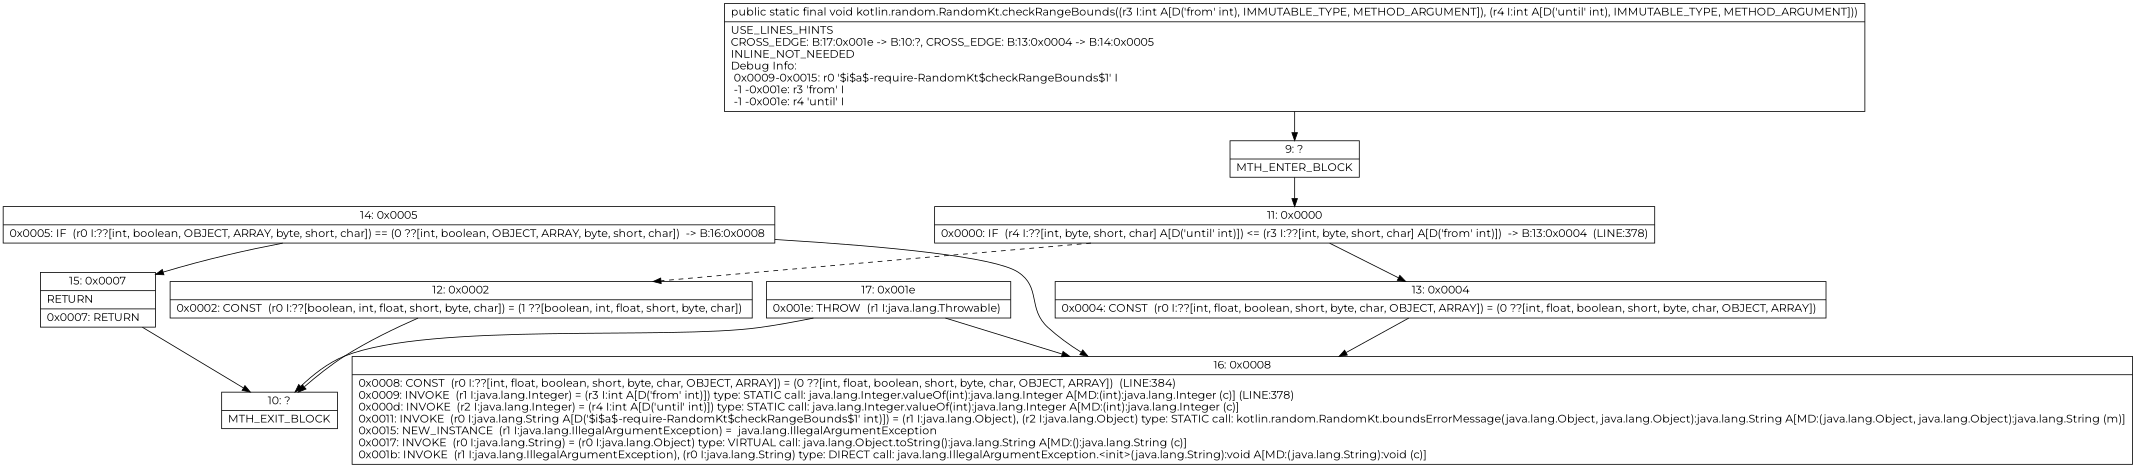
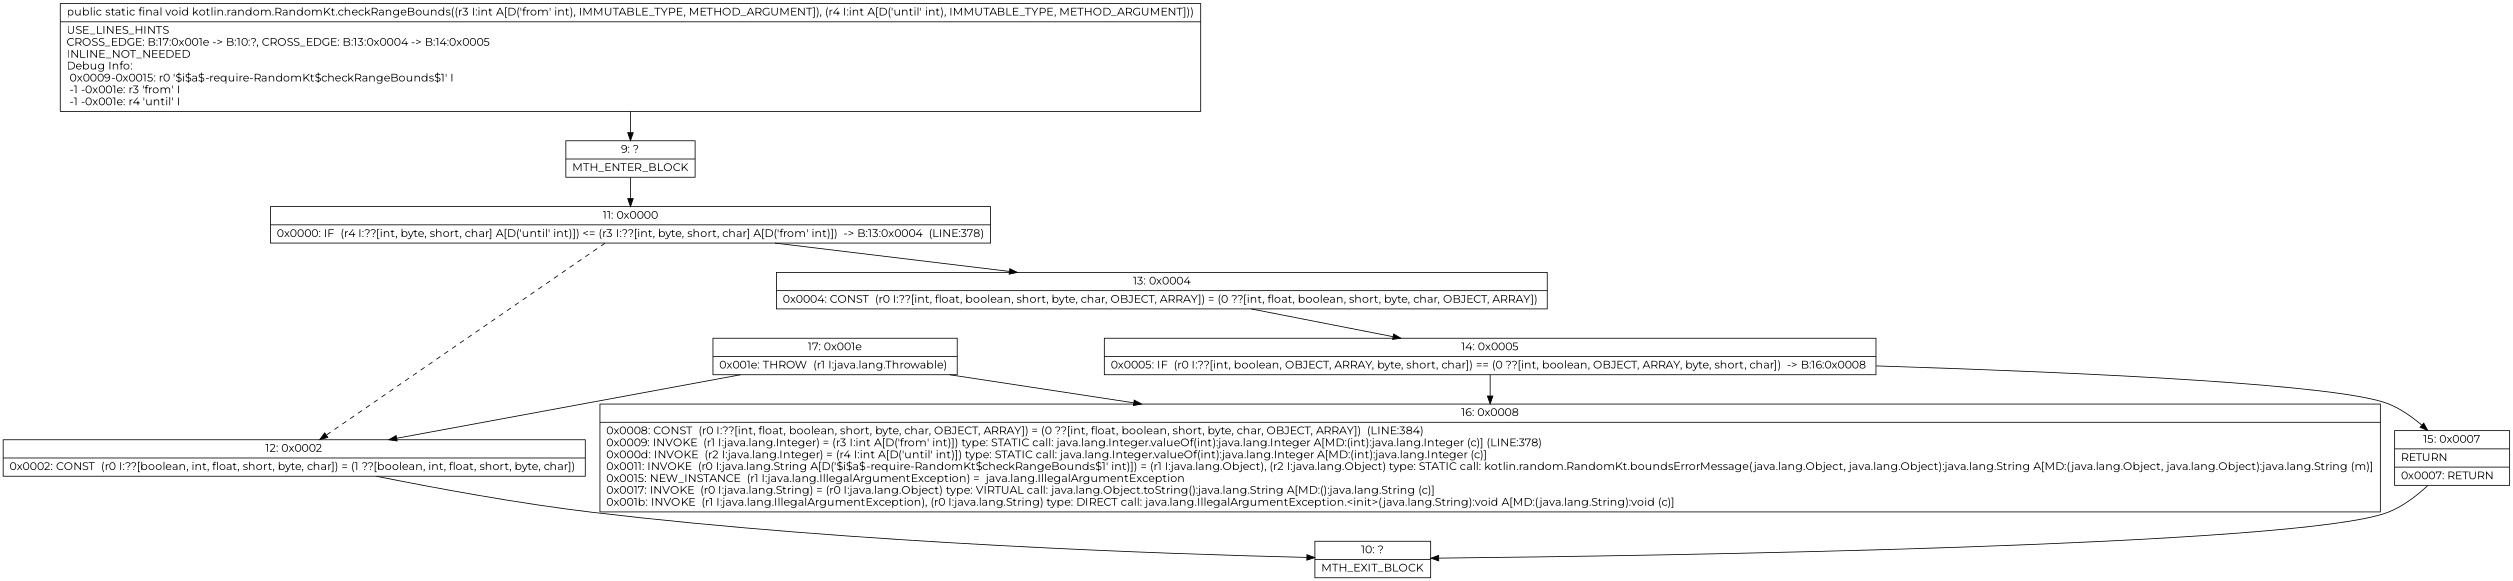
(552, 334) -> (569, 406)
(1377, 335) -> (1322, 323)
